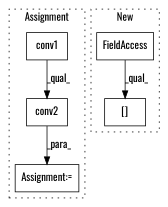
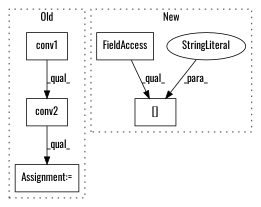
(47, 18) -> (47, 18)
none -> (206, 46)
(59, 145) -> (59, 145)
